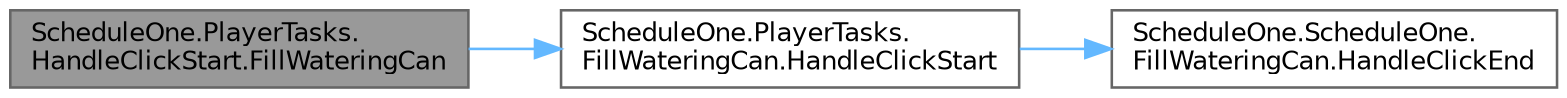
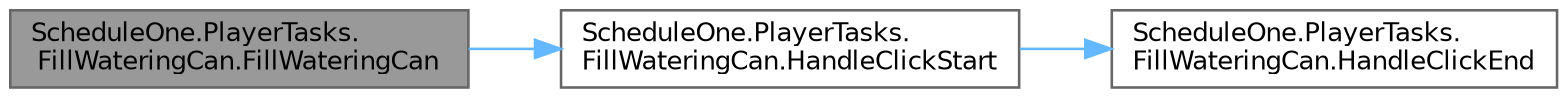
(239, 49) -> (239, 49)
(1334, 49) -> (1334, 49)
